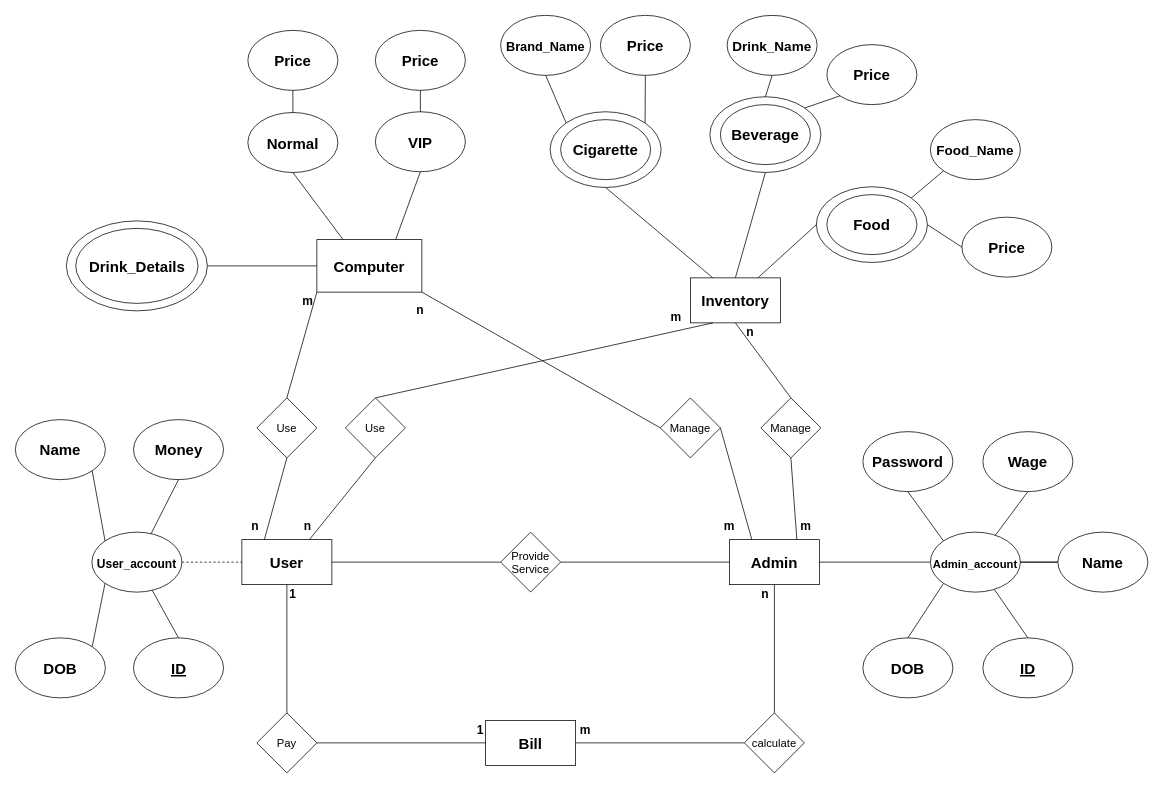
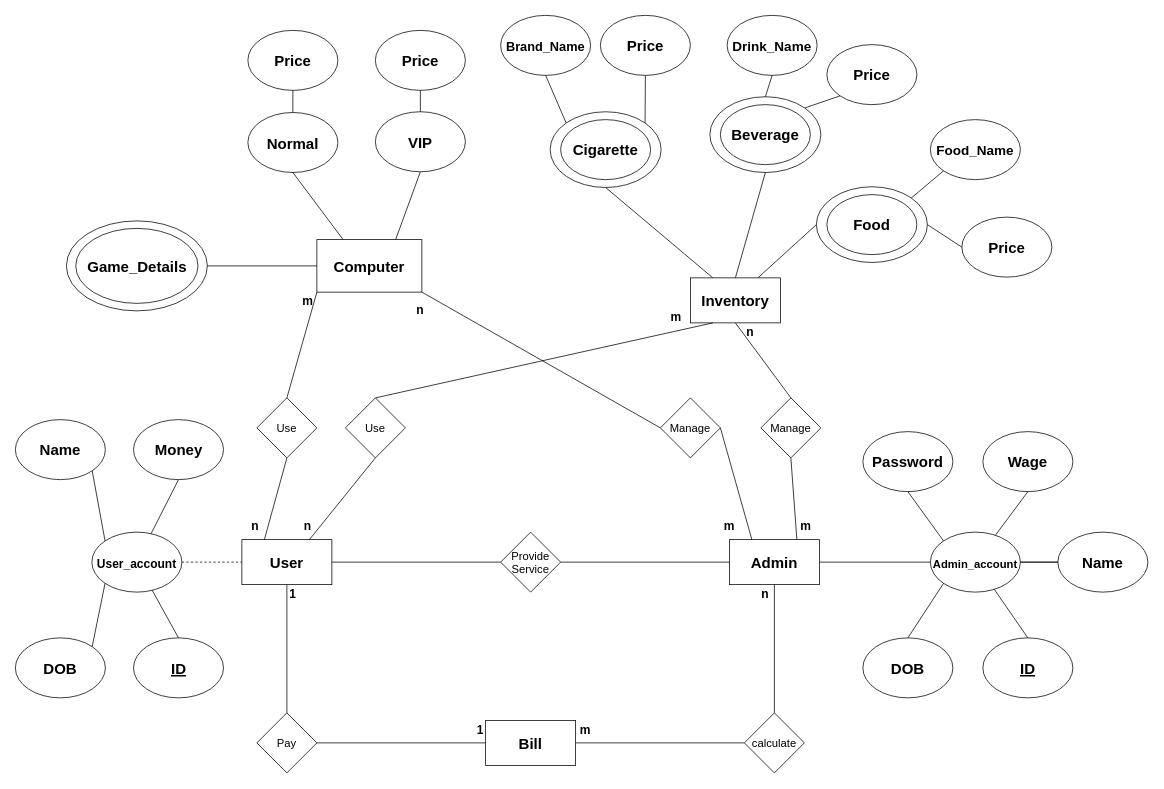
(137, 266) -> (137, 266)
